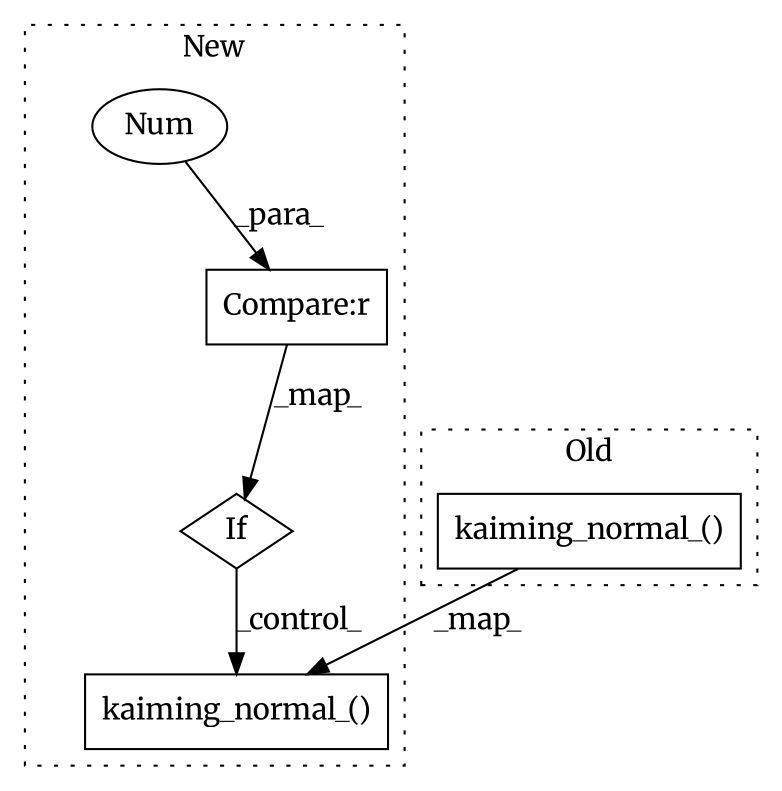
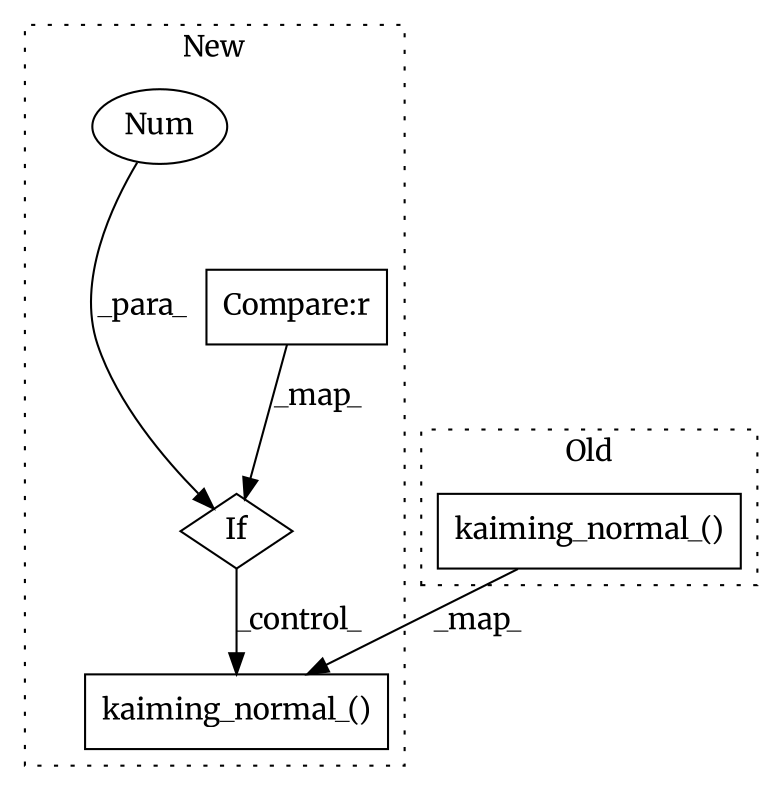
(221, 207) -> (96, 339)
